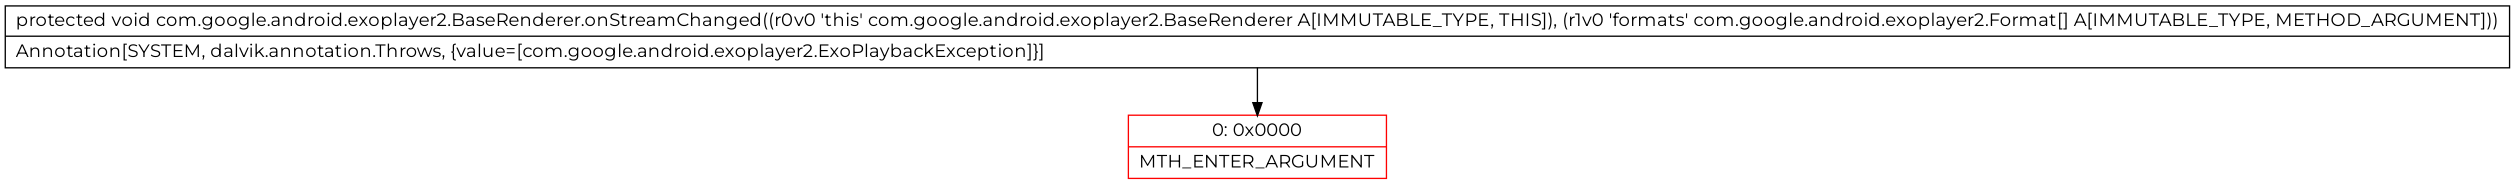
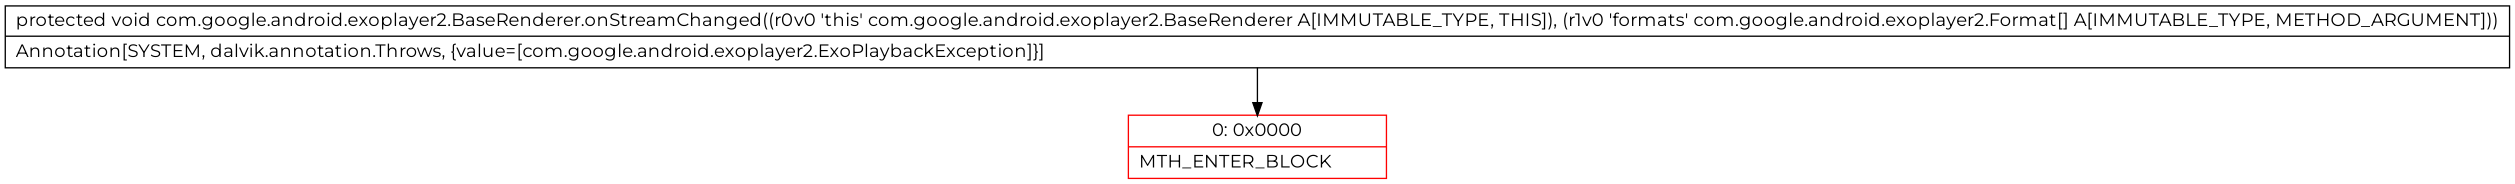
(1257, 162) -> (1236, 162)
